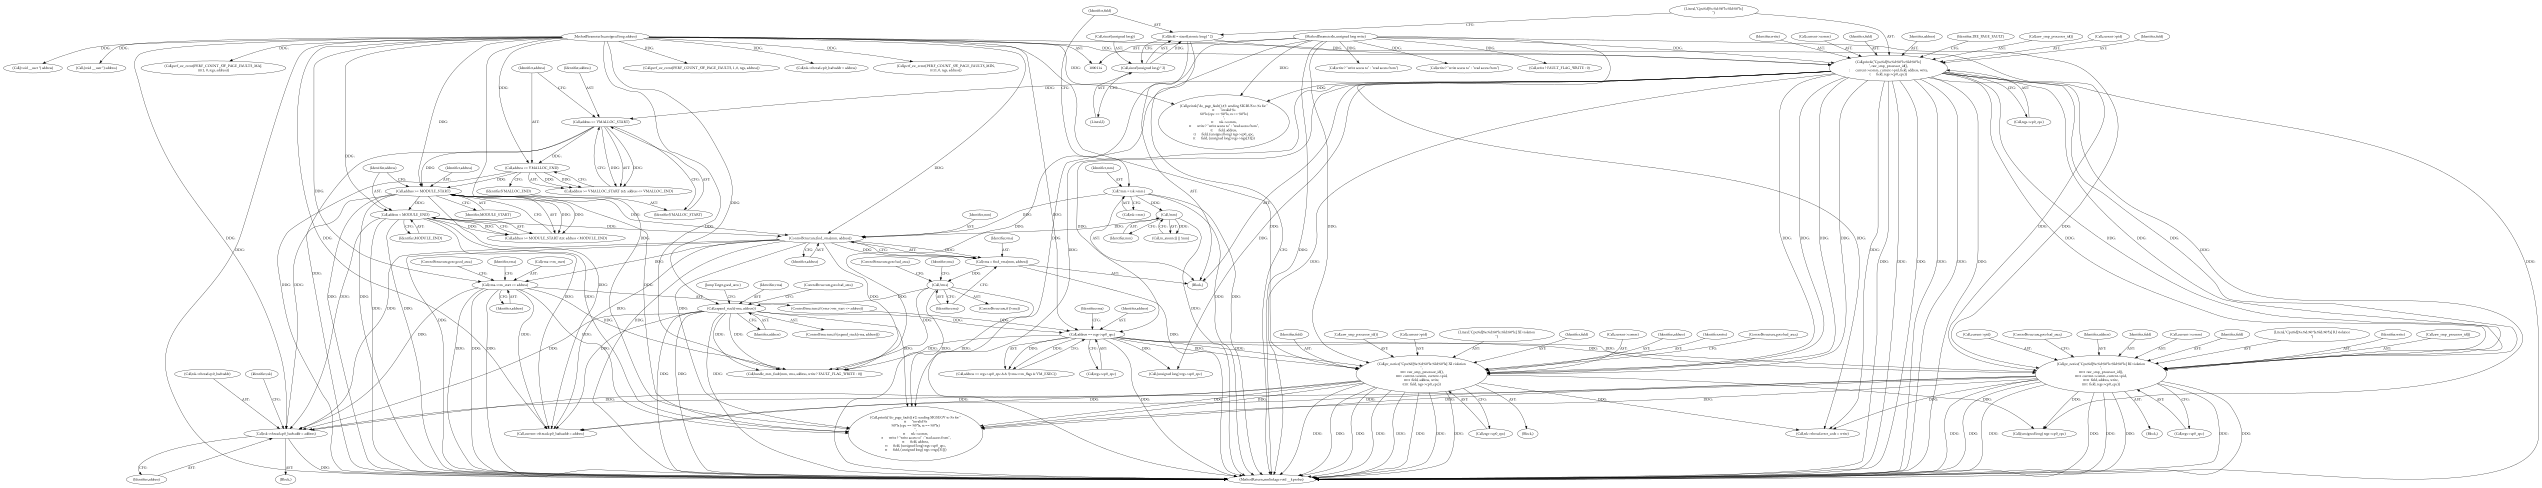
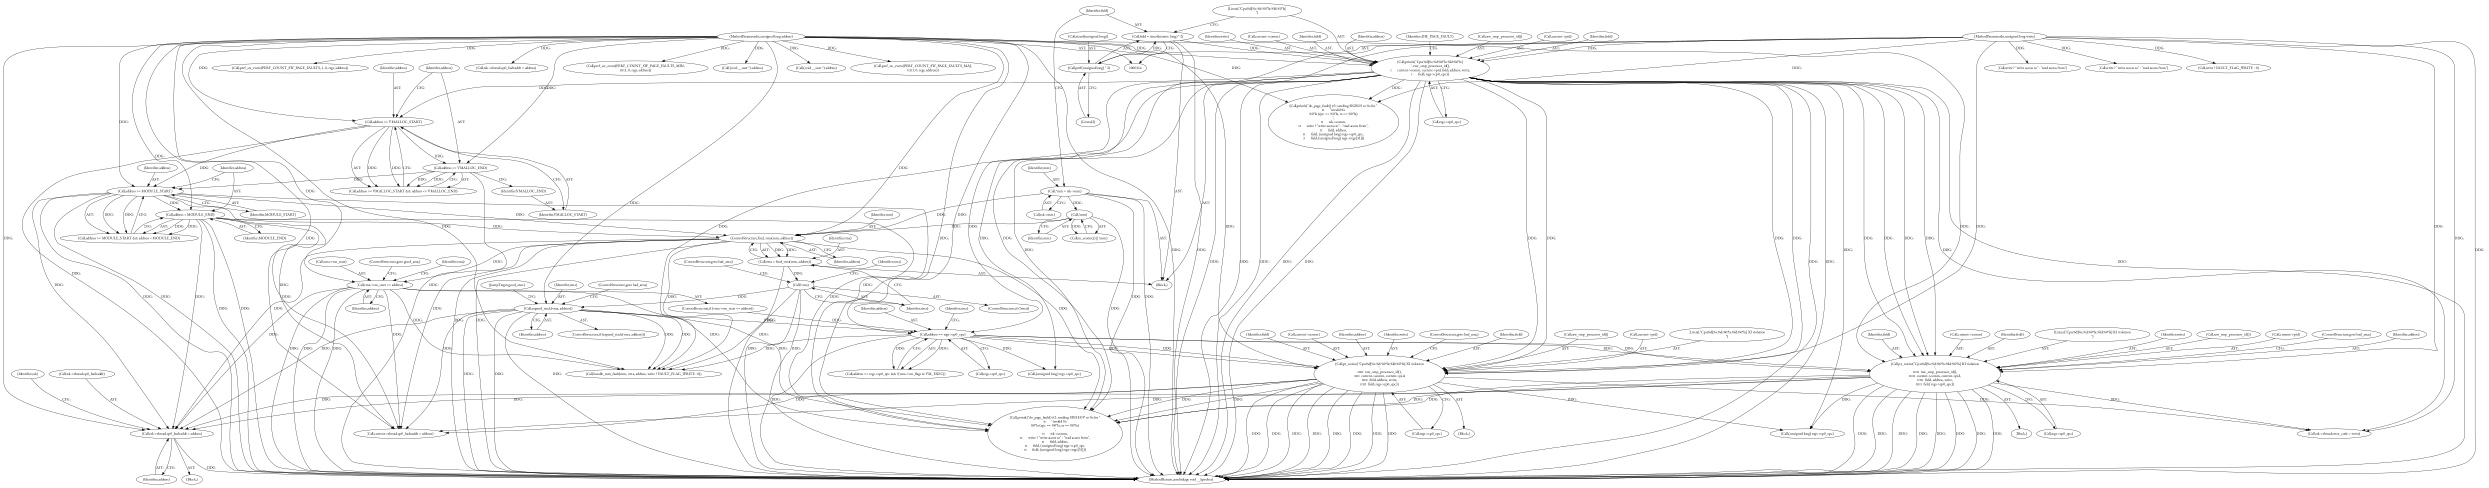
none -> (358, 45)
(1143, 68) -> (1089, 68)
(1285, 250) -> (1202, 250)
